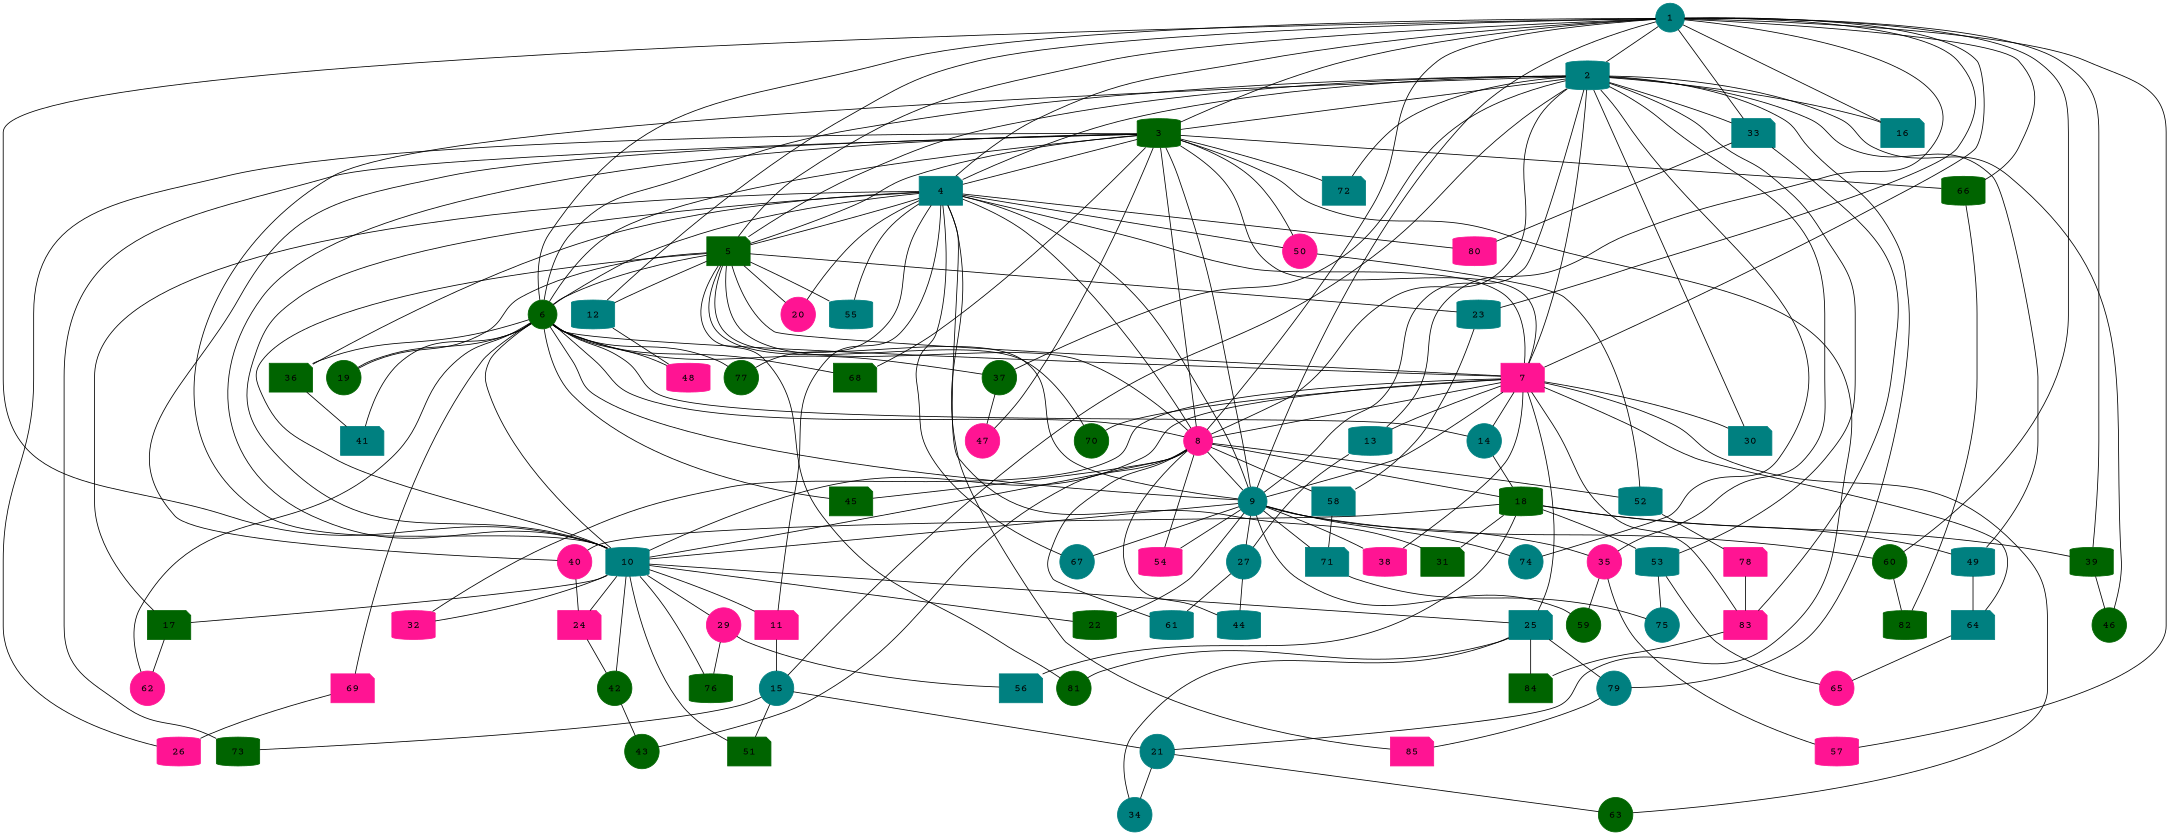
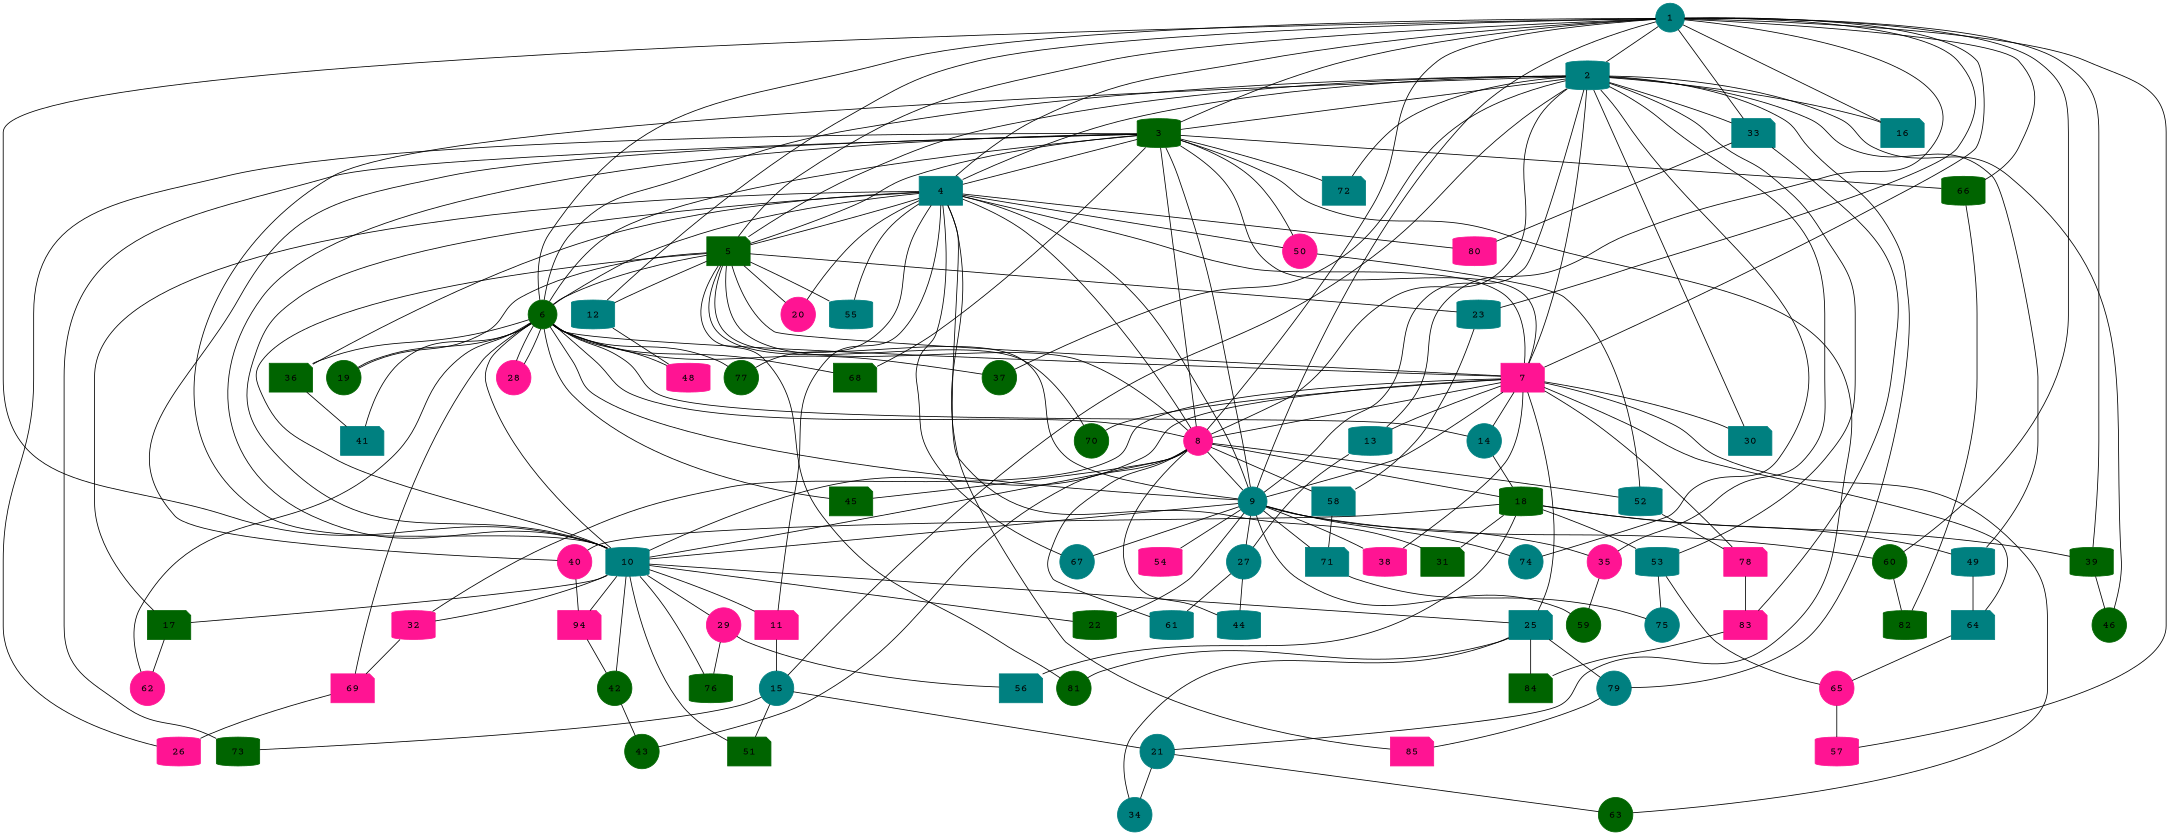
none -> (514, 378)
(983, 441) -> none
(1179, 501) -> none
(1625, 524) -> (1644, 462)
(579, 625) -> (579, 625)
none -> (383, 657)
(1696, 689) -> (1837, 721)
